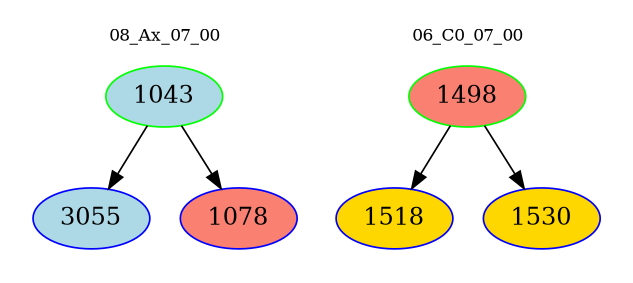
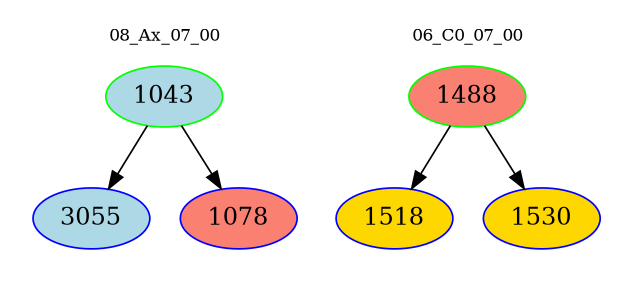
(467, 97) -> (467, 97)
